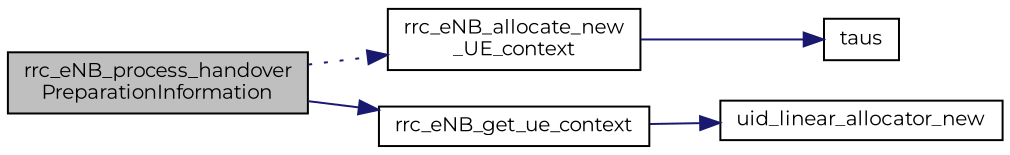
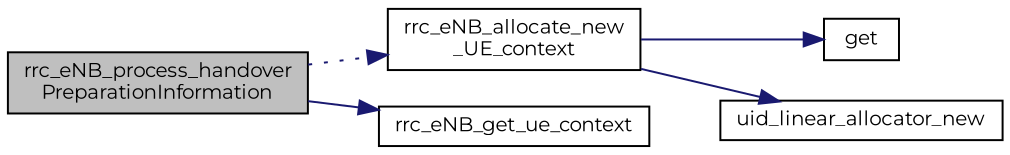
(861, 39) -> (861, 39)
(675, 124) -> (701, 83)
